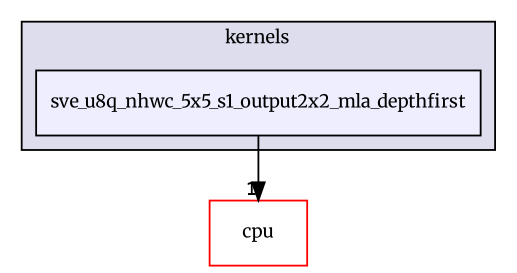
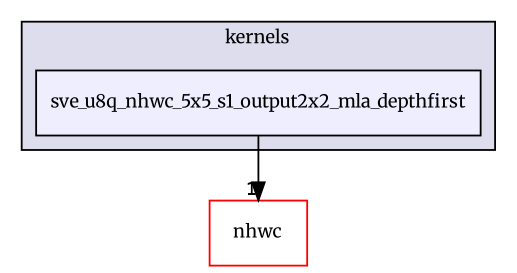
(258, 233) -> (258, 233)
